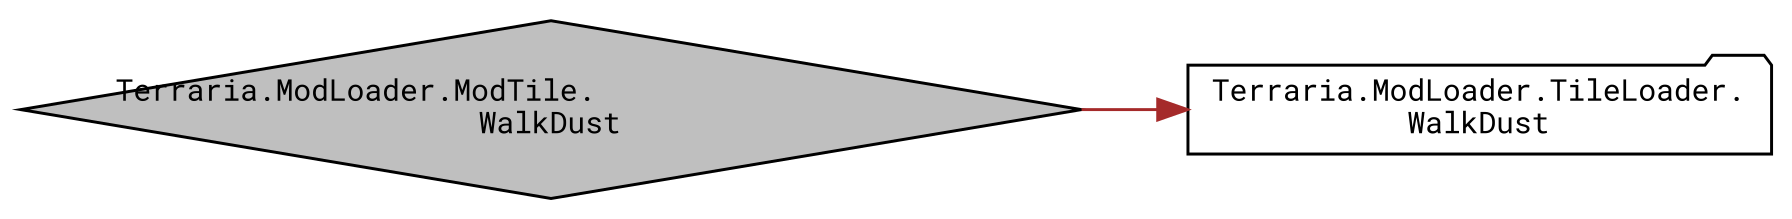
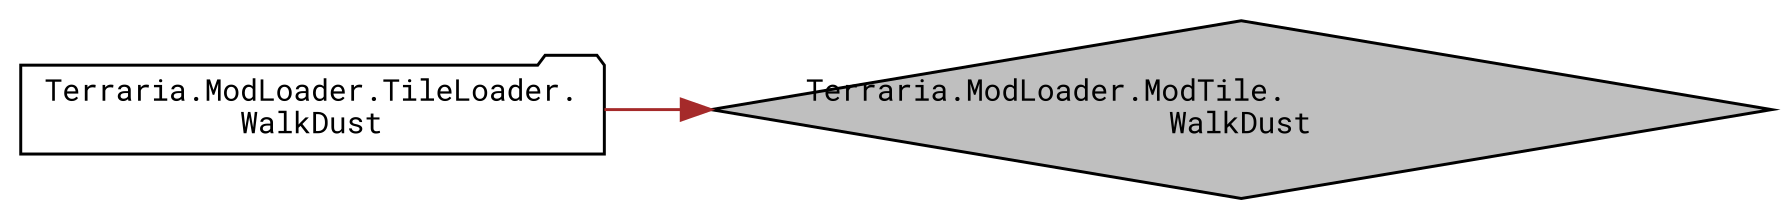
(1120, 110) -> (643, 110)
